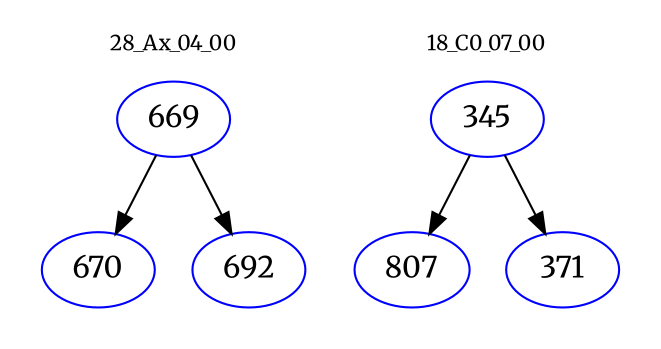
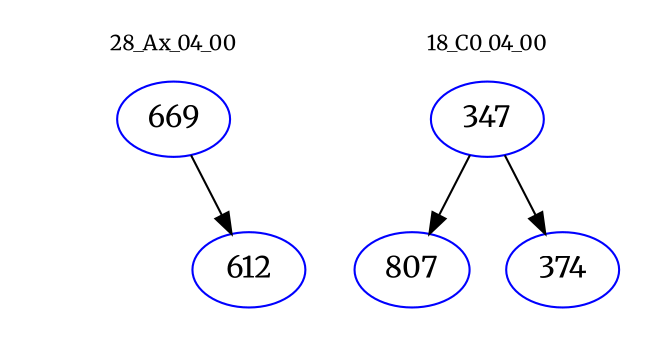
(487, 45) -> (487, 45)
(487, 119) -> (487, 119)
(98, 270) -> none
(249, 270) -> (249, 270)
(563, 270) -> (563, 270)
